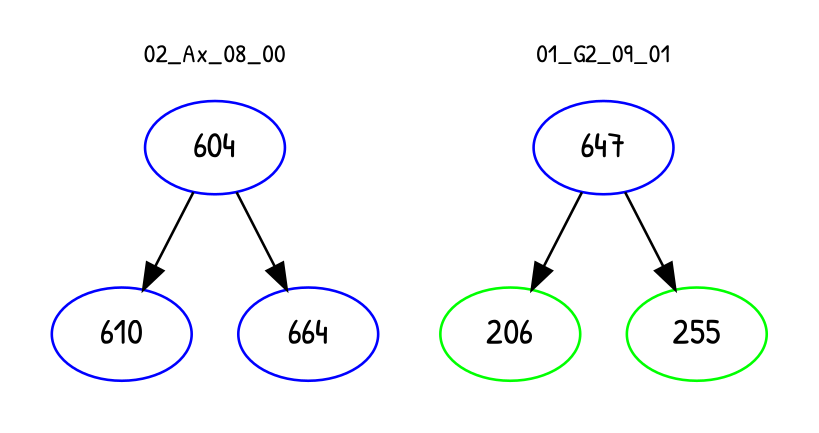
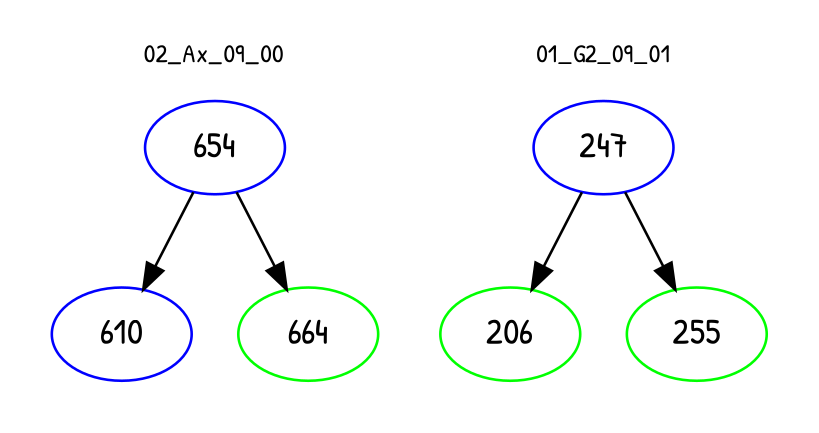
(215, 56) -> (215, 56)
(215, 148) -> (215, 148)
(604, 148) -> (604, 148)
(308, 334) -> (308, 334)
